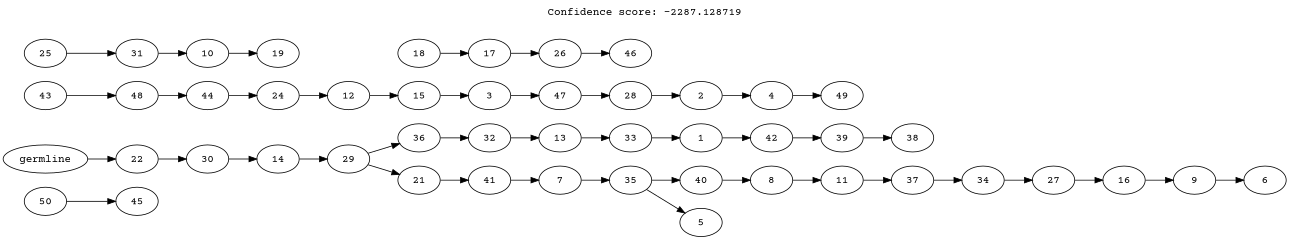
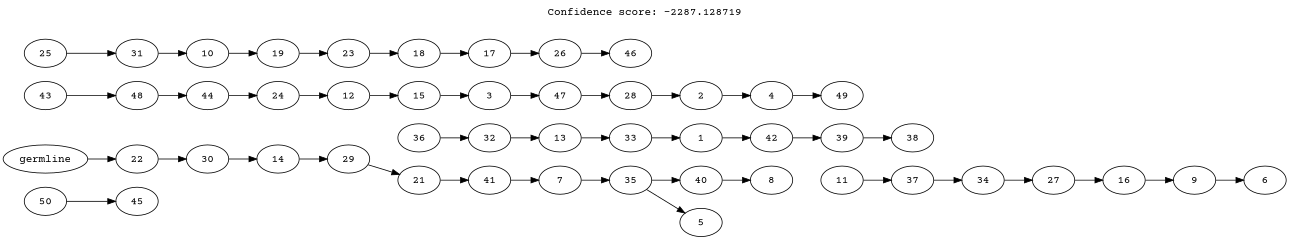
none -> (349, 53)
(380, 150) -> none
(803, 180) -> none
